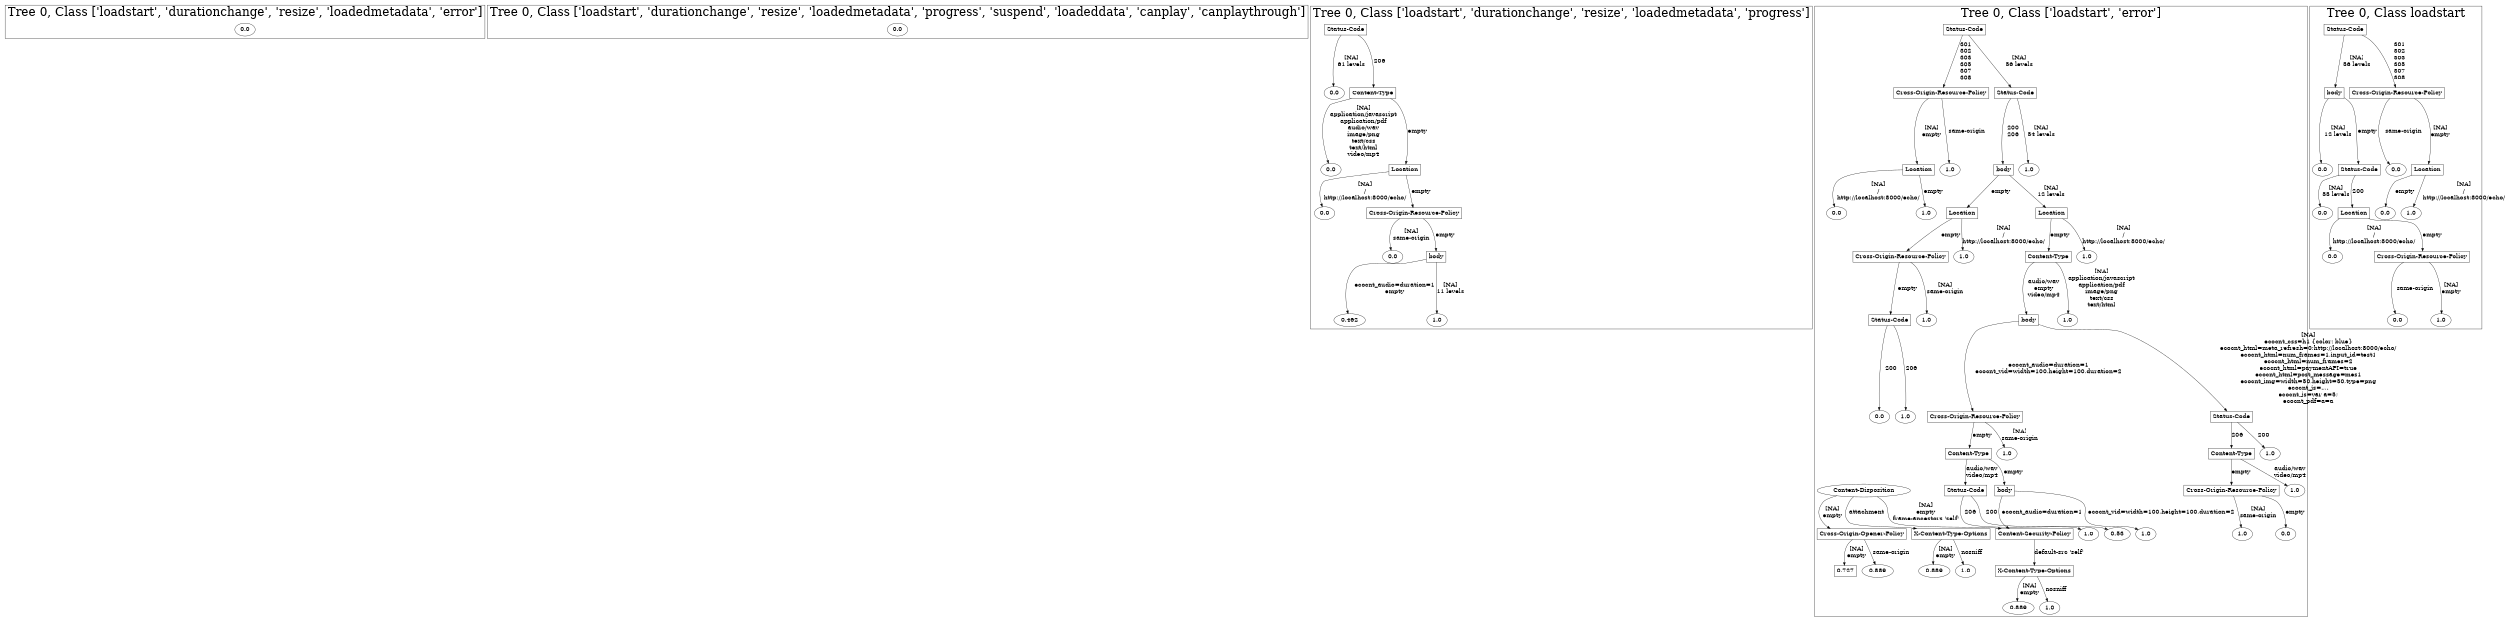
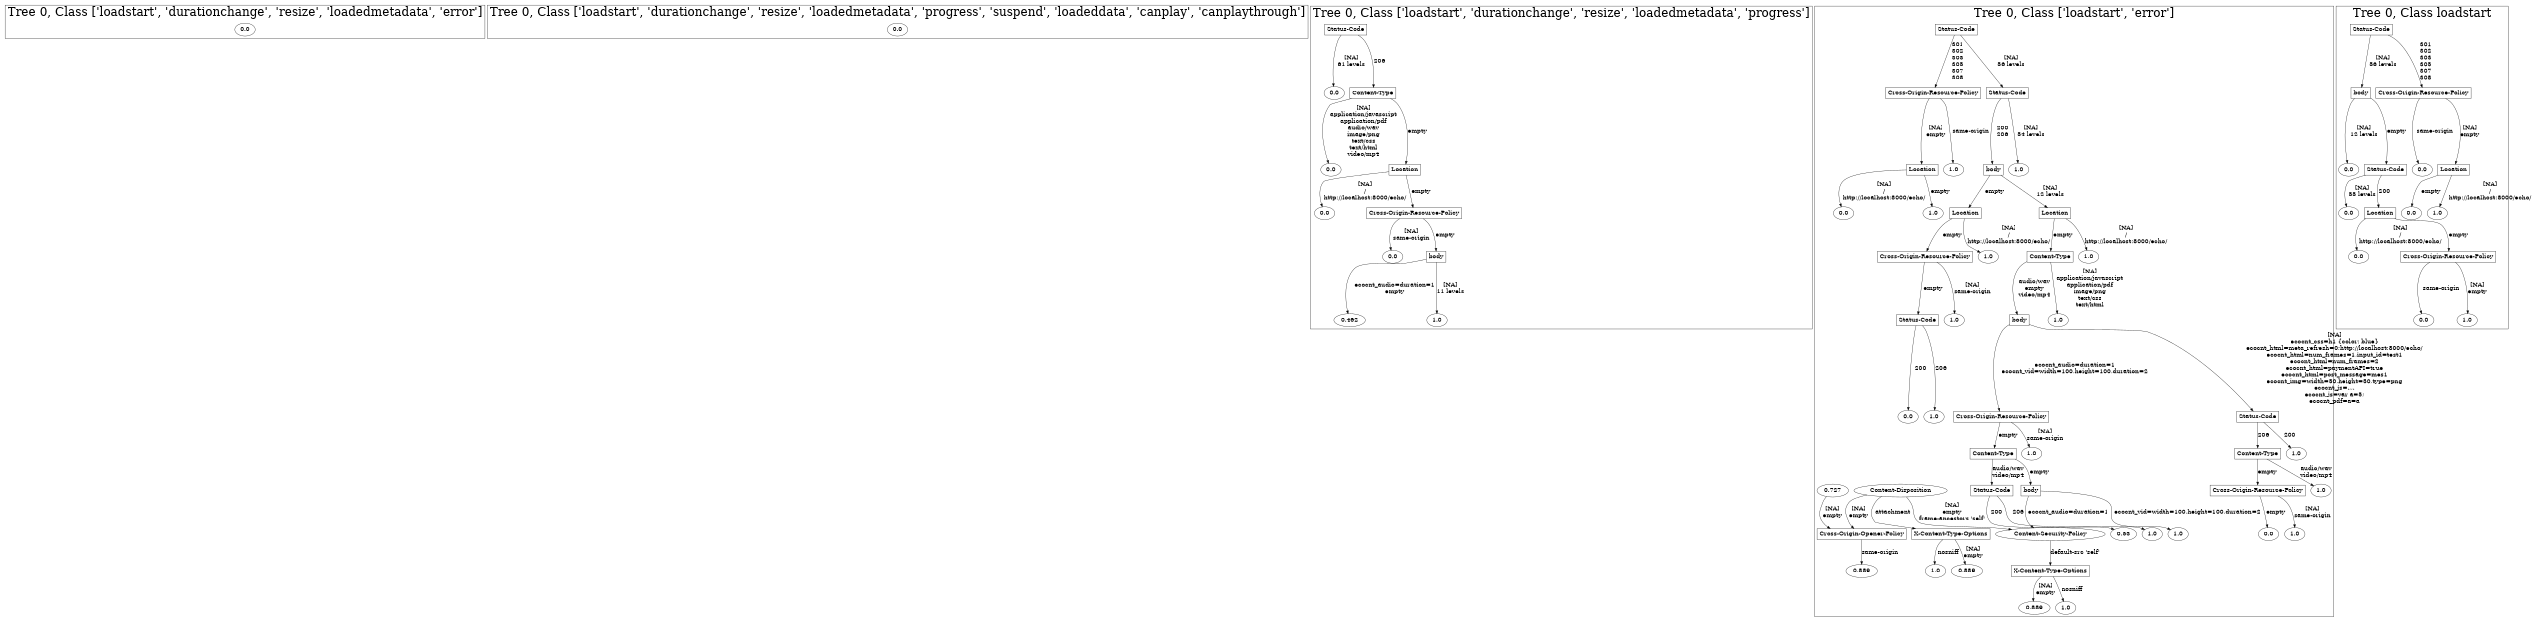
(2034, 534) -> (2050, 534)
(1845, 550) -> (1820, 512)
(1845, 571) -> (1833, 491)
